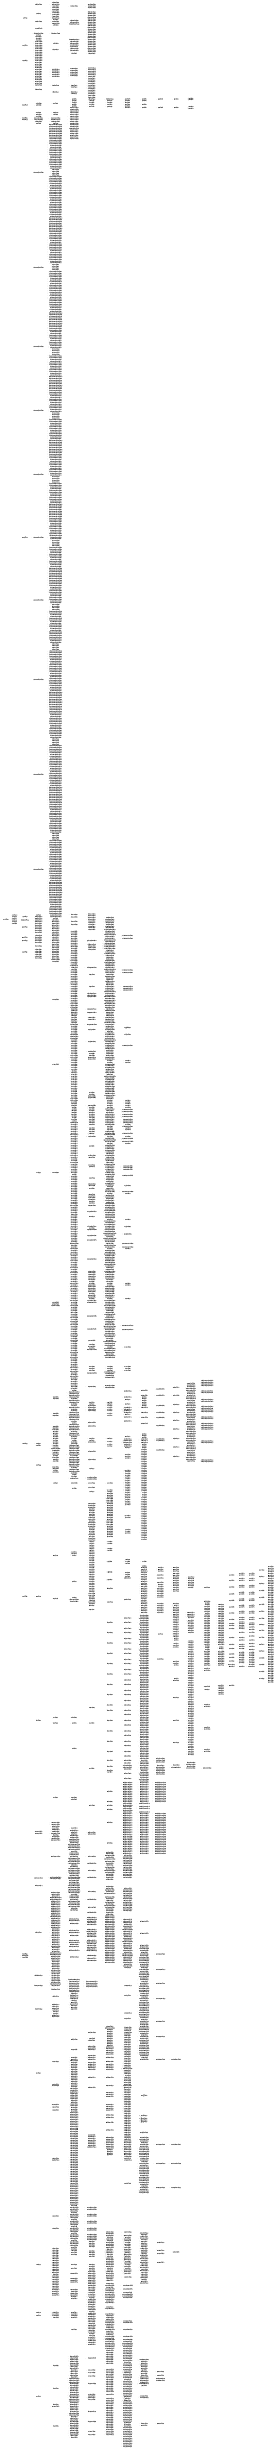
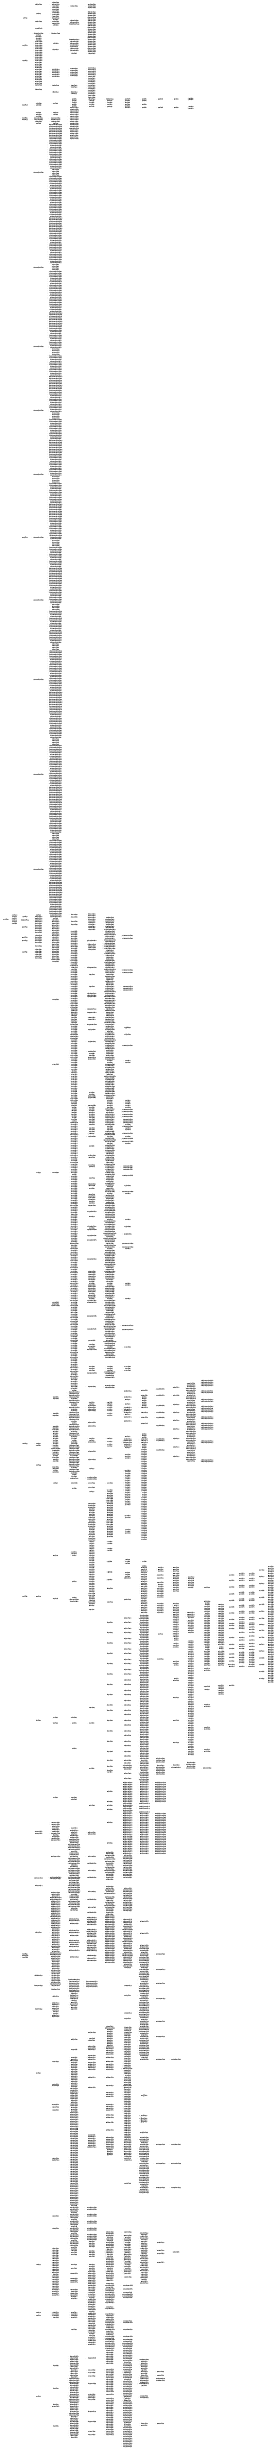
none -> (56, 2003)
